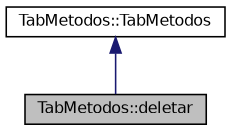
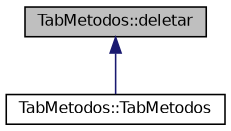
(116, 74) -> (116, 74)
